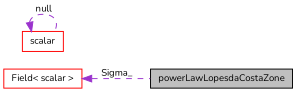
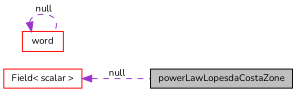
(43, 41) -> (43, 41)
(116, 73) -> (116, 73)
